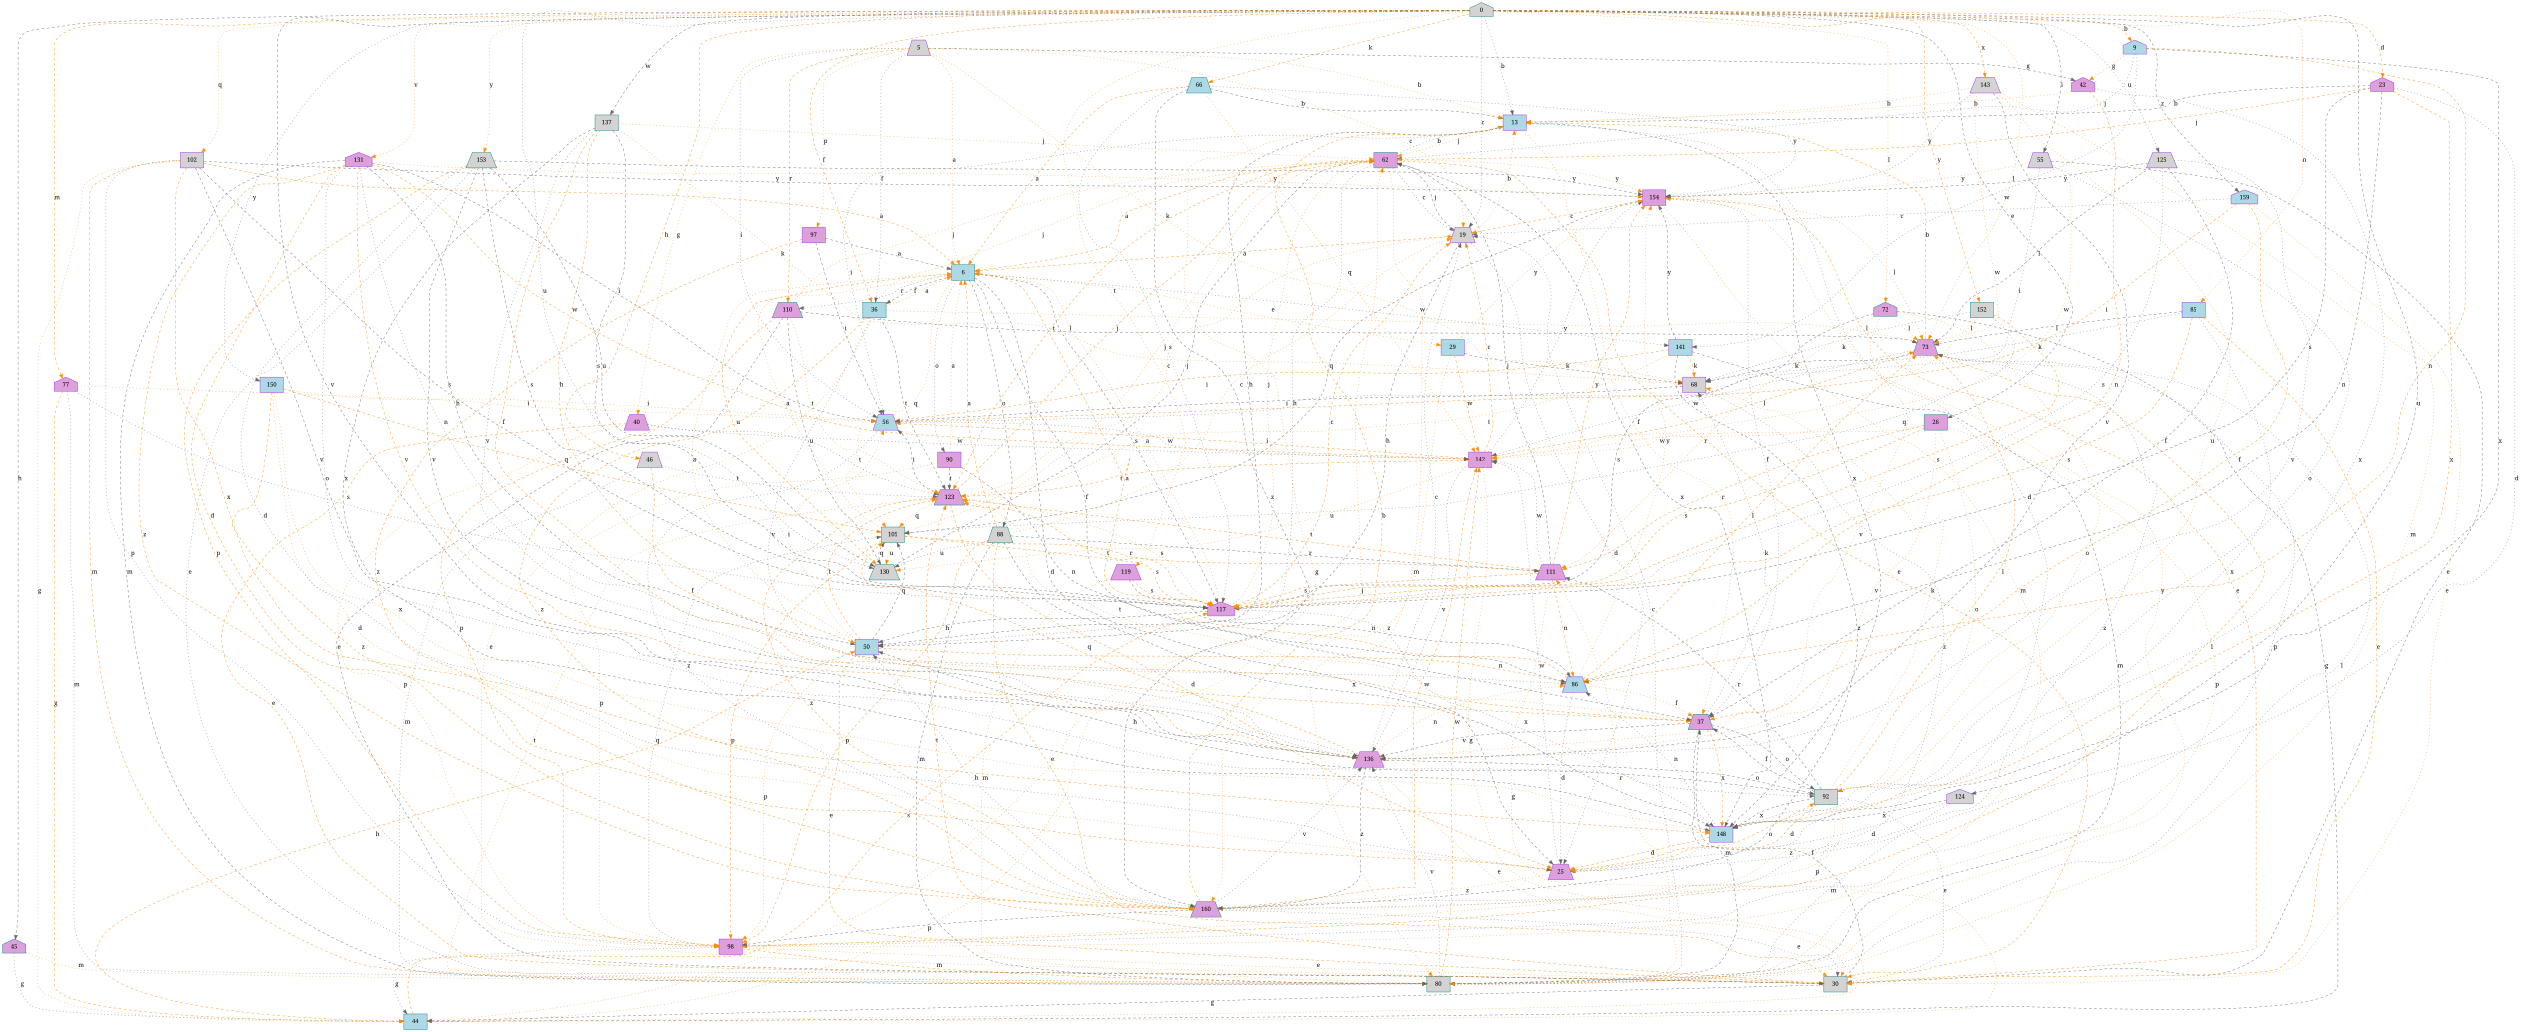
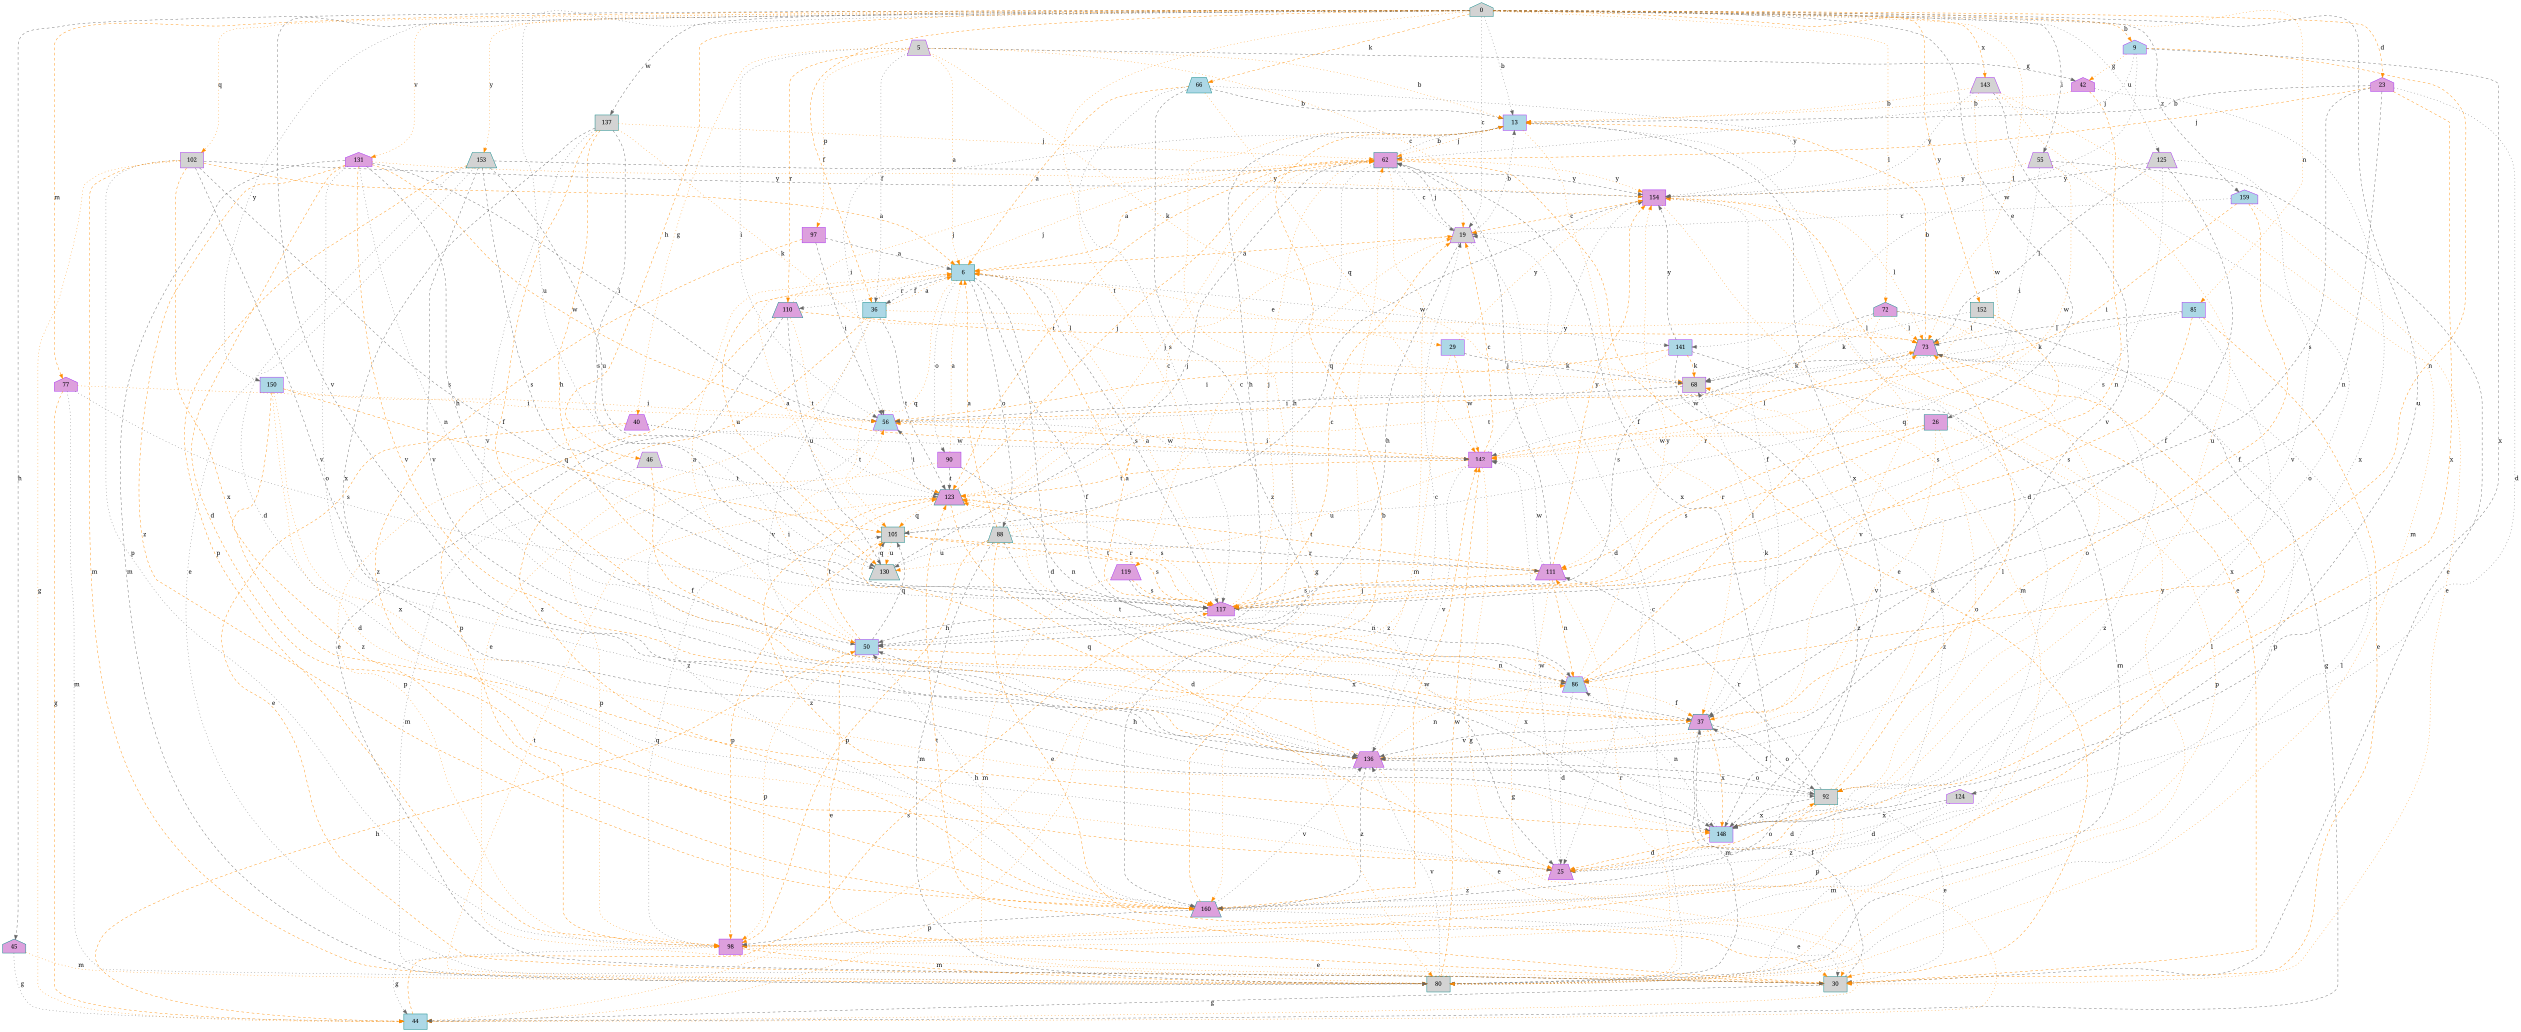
(1504, 186) -> (1504, 186)
(1329, 333) -> (1329, 333)
